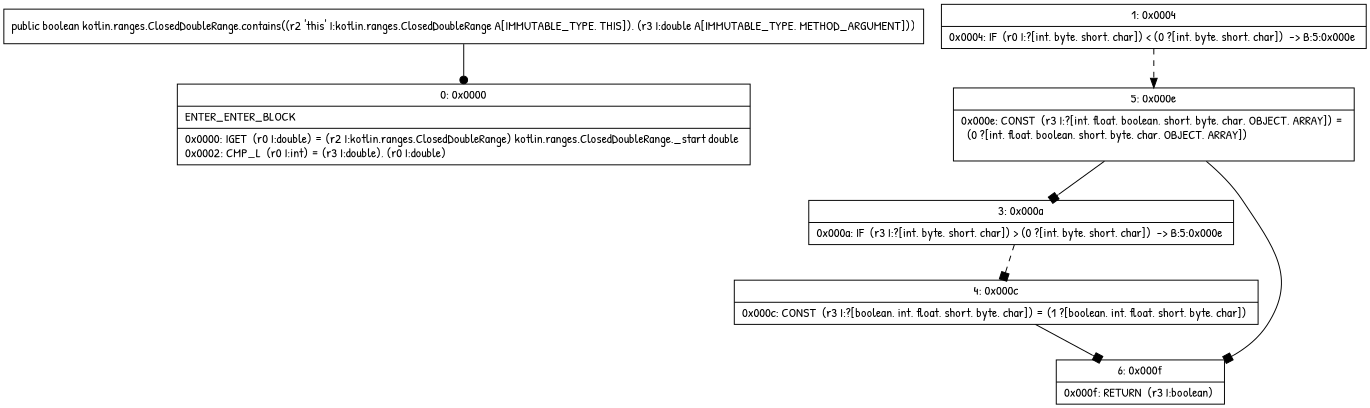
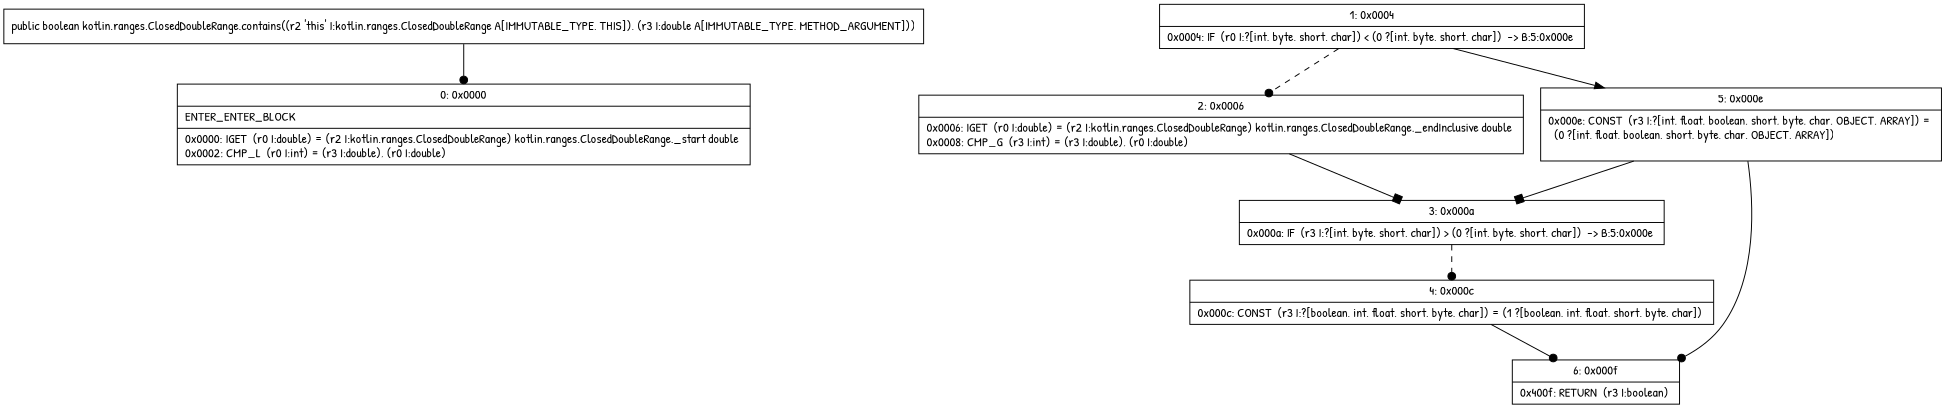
(1154, 63) -> (1524, 67)
none -> (1221, 124)
(1276, 256) -> (1746, 270)
(1010, 258) -> (1452, 259)
(1064, 340) -> (1520, 340)
(1140, 393) -> (1596, 393)
